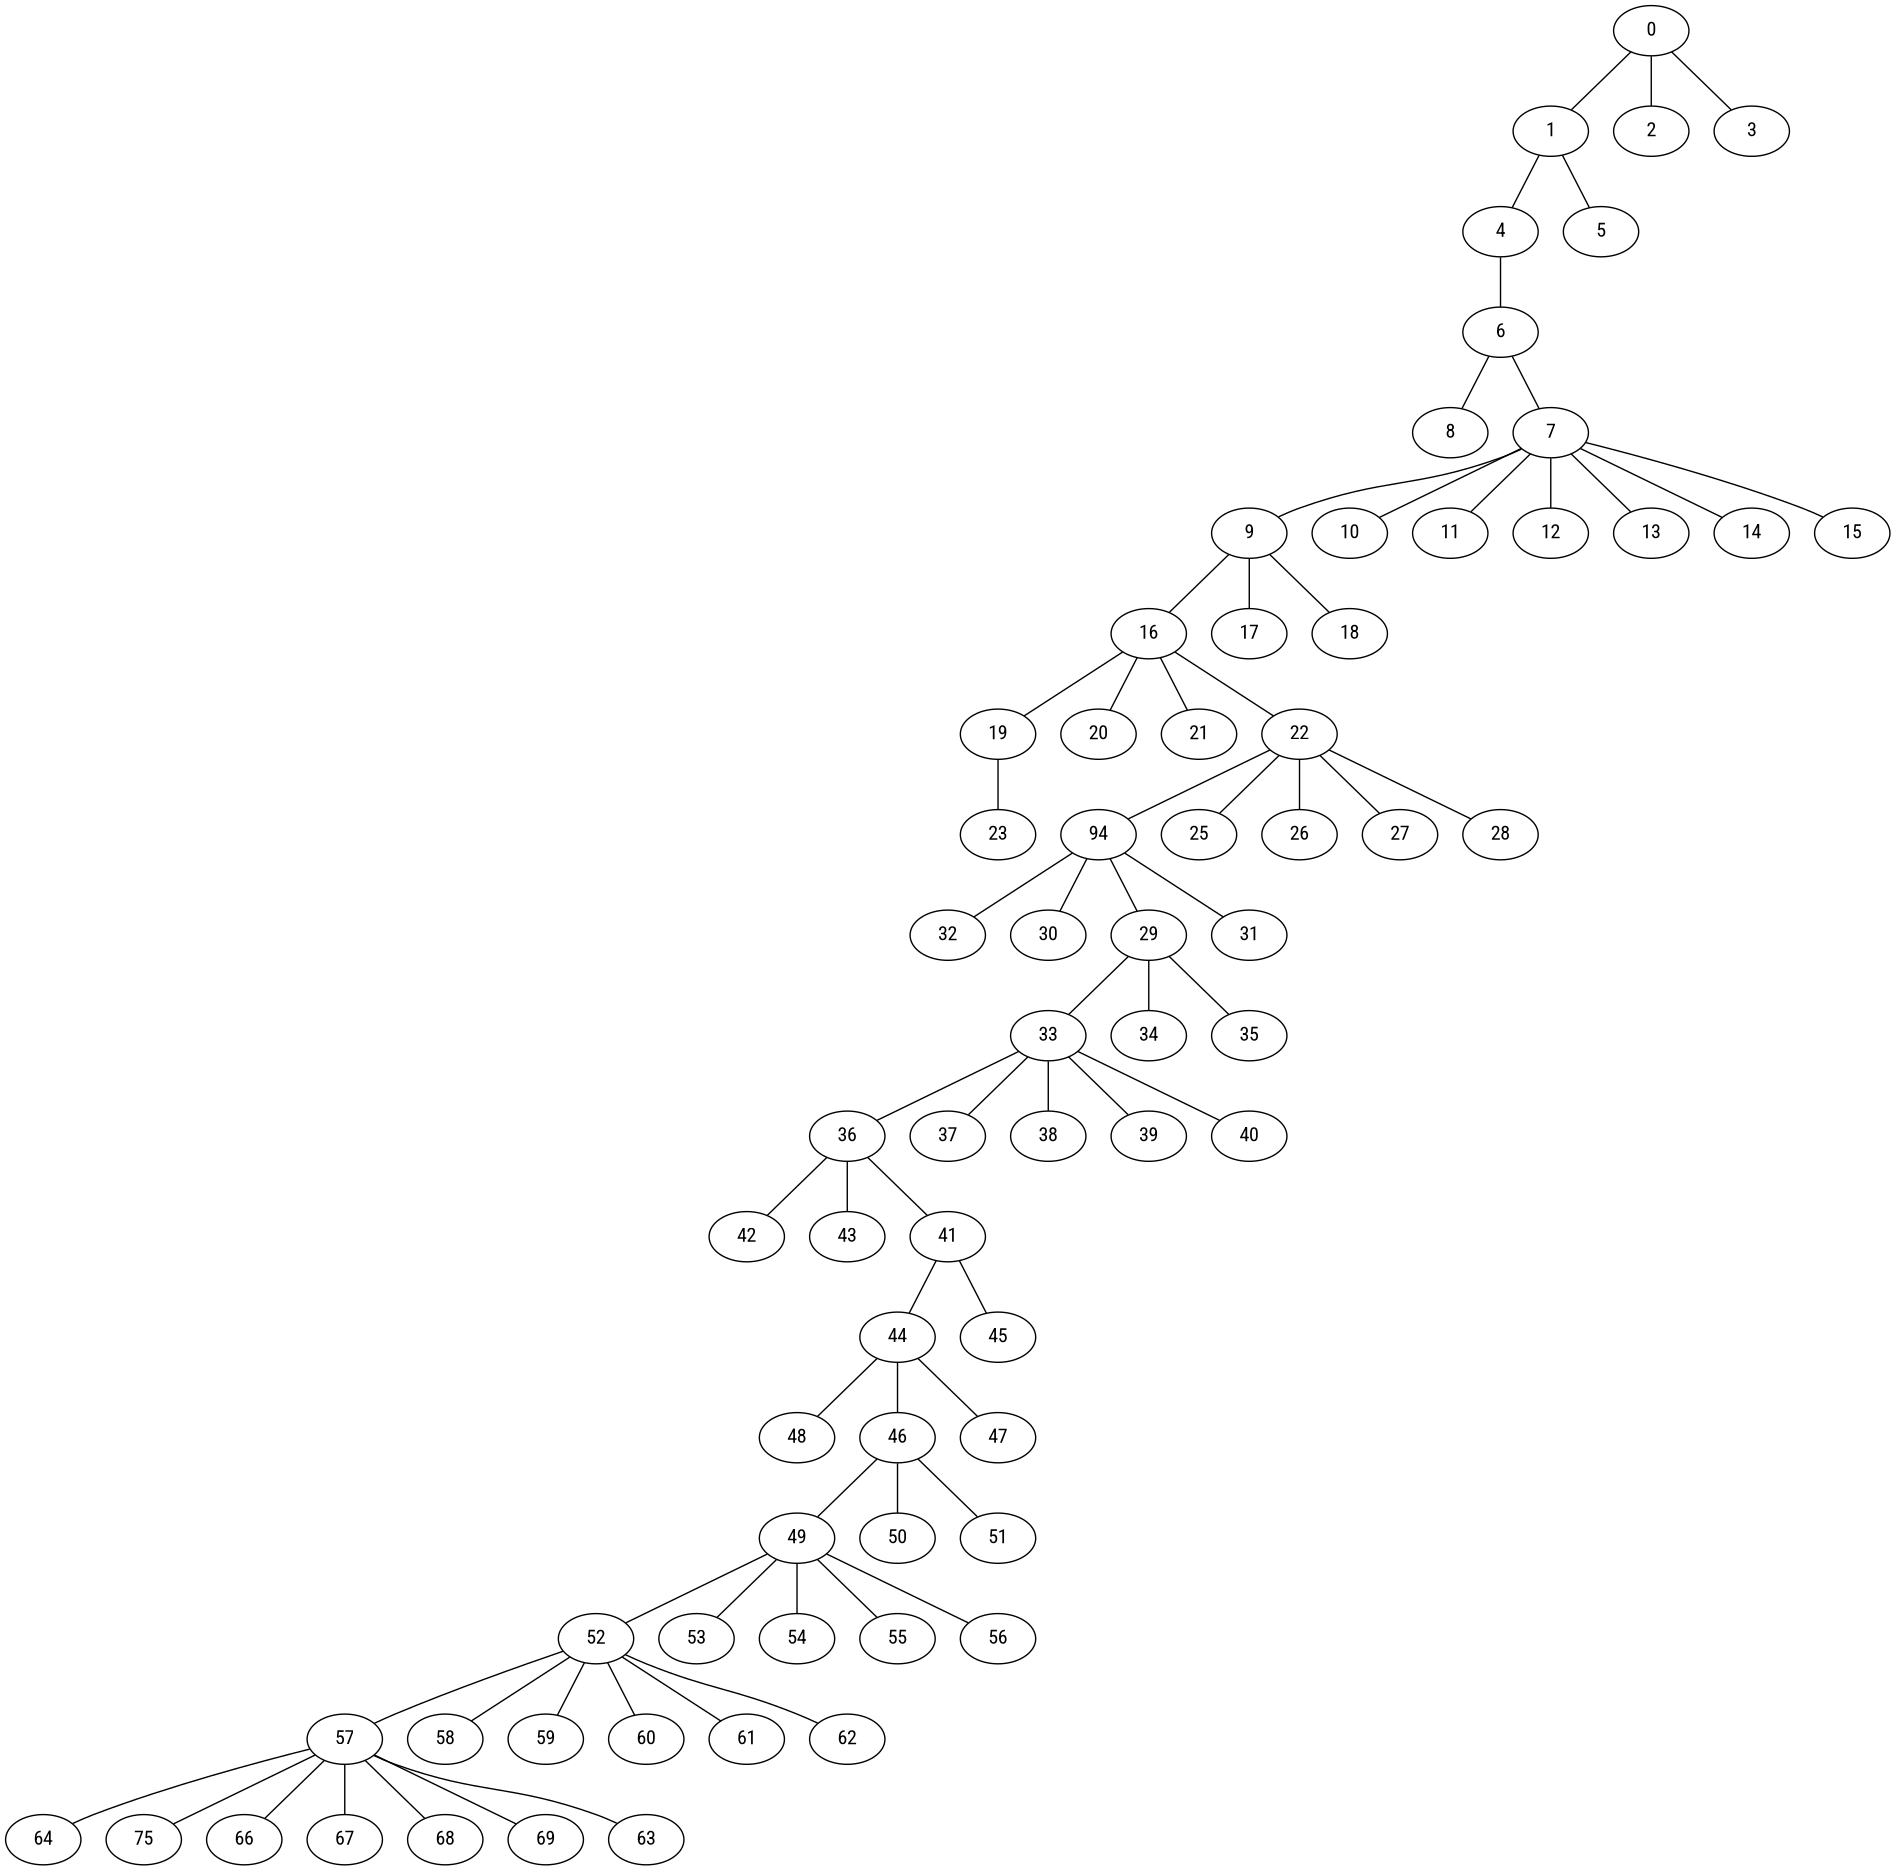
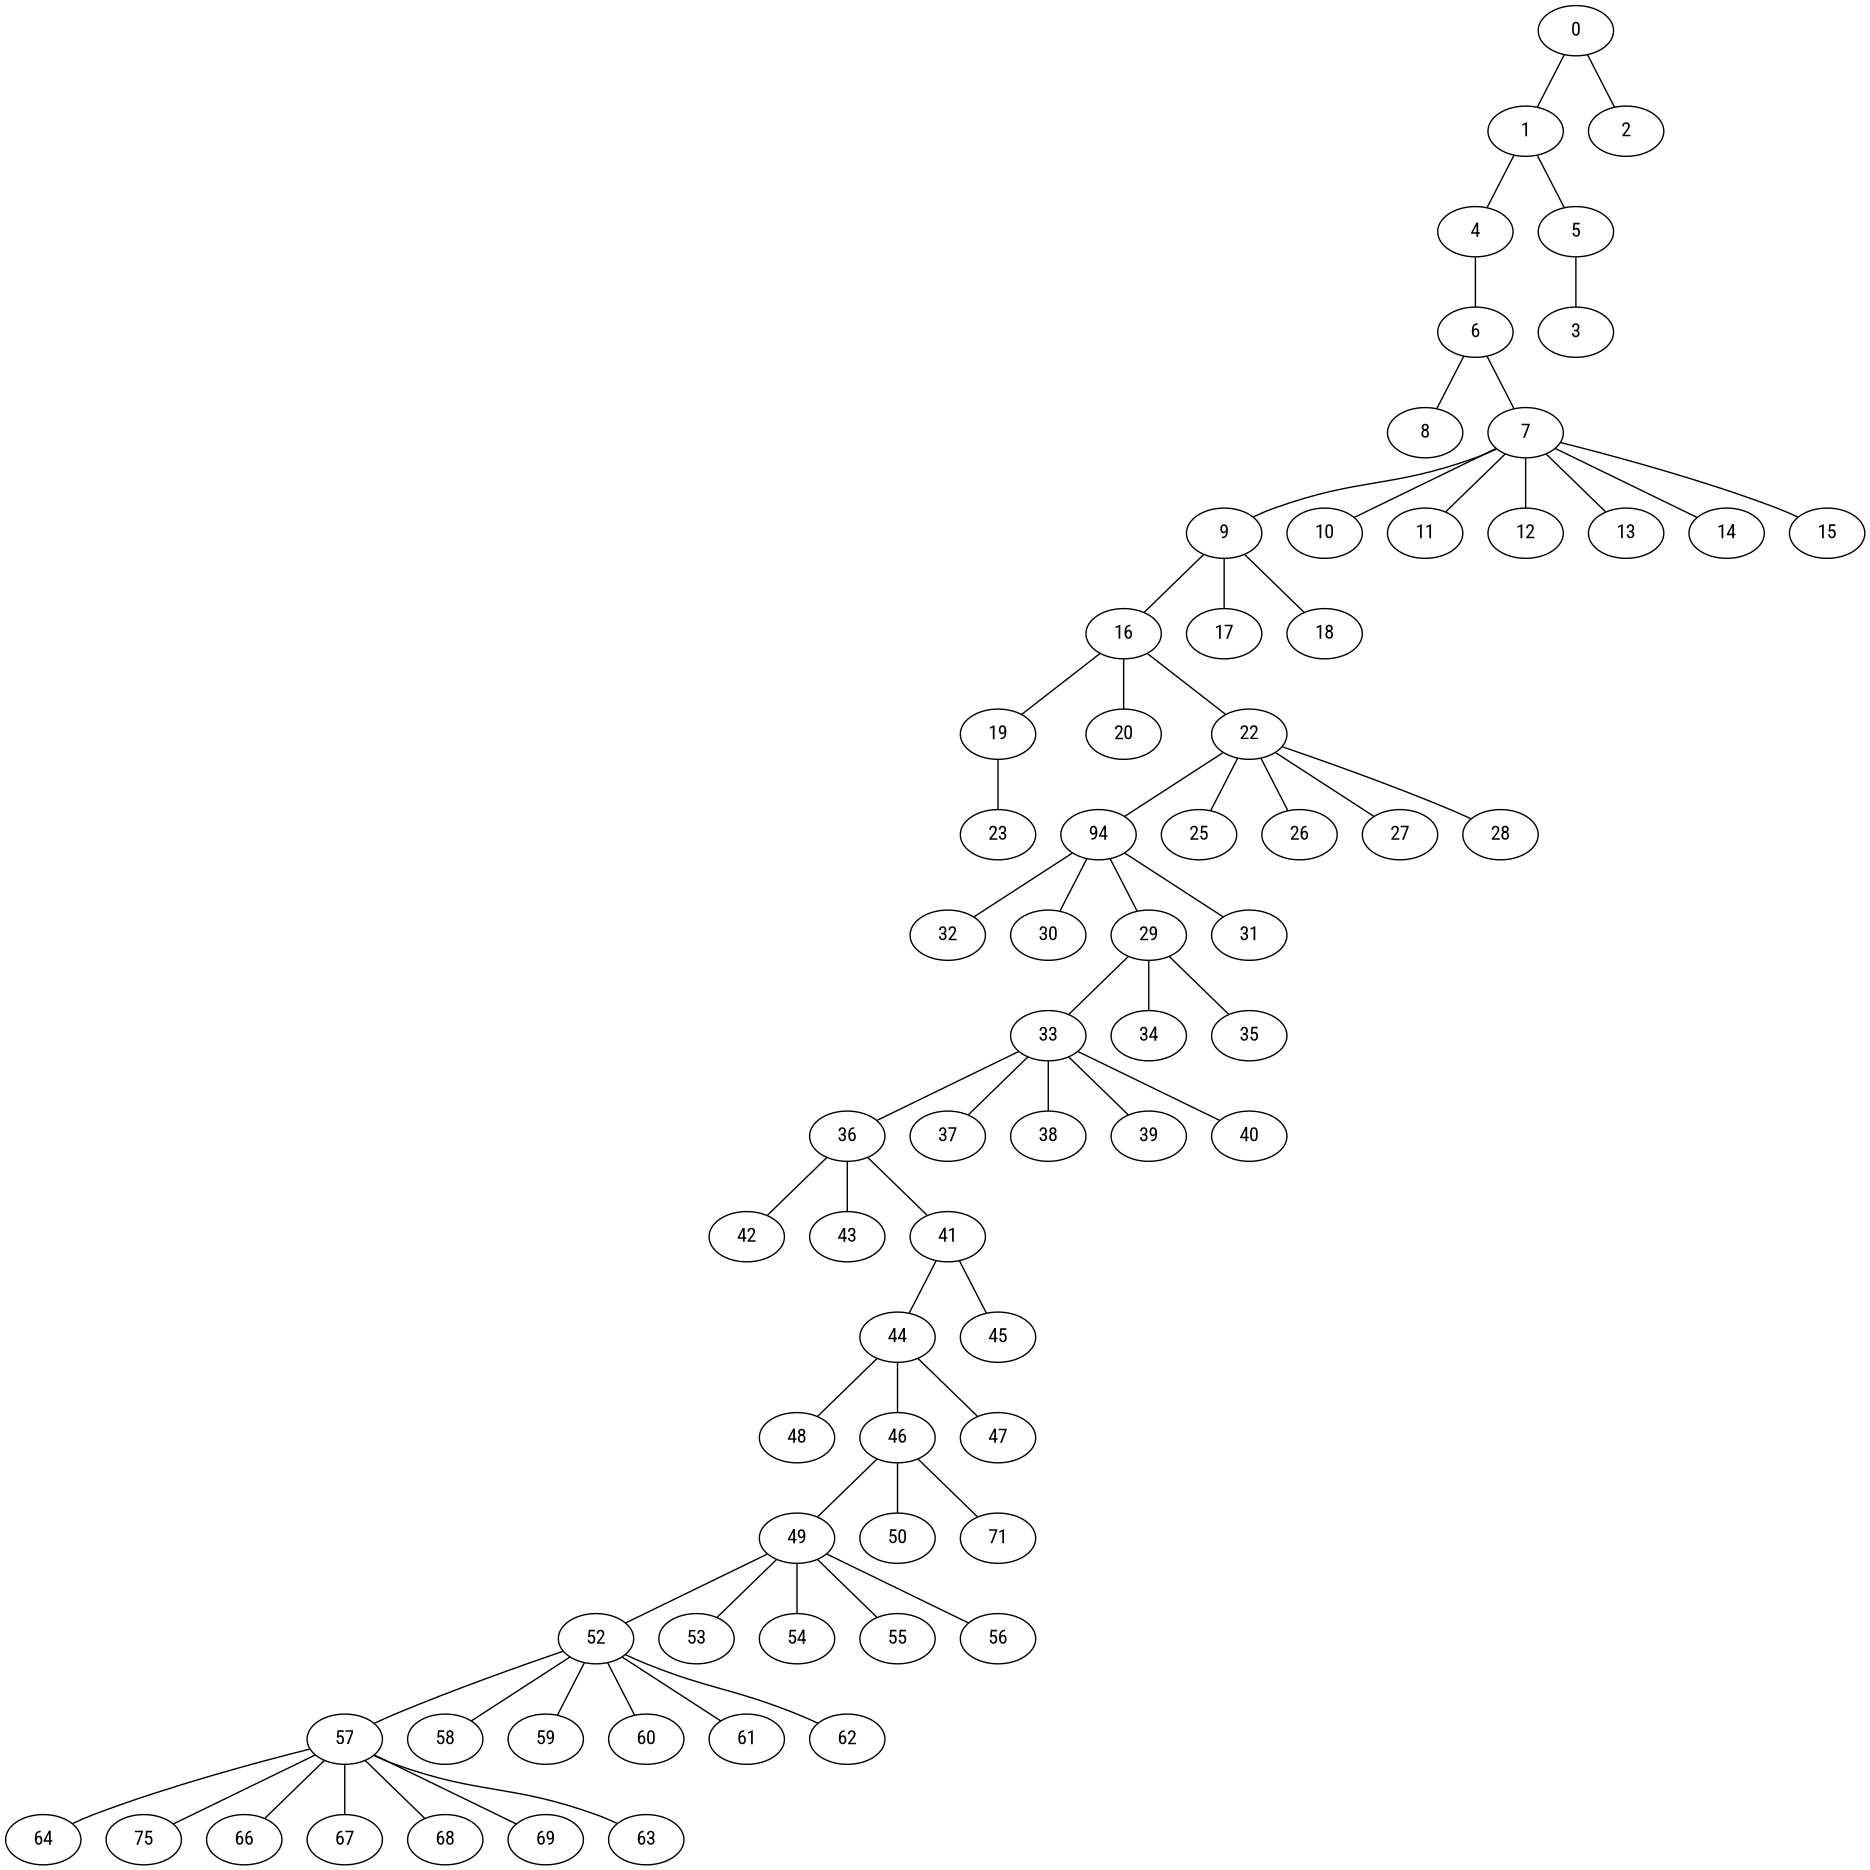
(1701, 81) -> (1576, 282)
(1199, 734) -> none
(998, 1538) -> (998, 1538)
